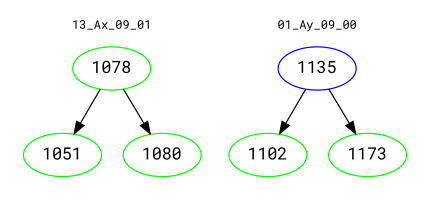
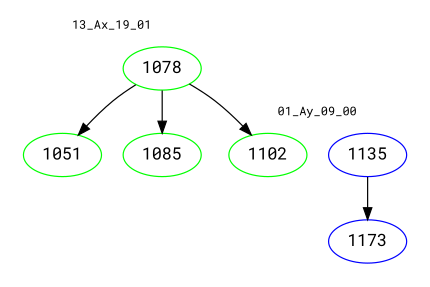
(112, 26) -> (112, 26)
(296, 106) -> (228, 112)
(162, 155) -> (162, 155)
(368, 155) -> (368, 241)
